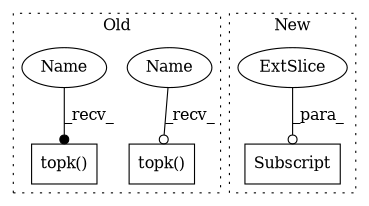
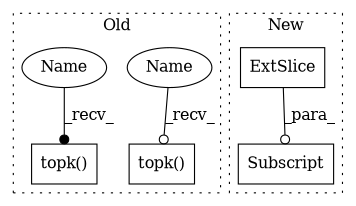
(293, 68) -> (283, 68)
